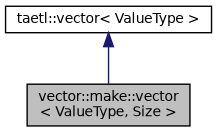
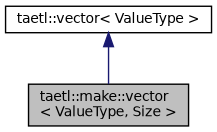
(109, 105) -> (109, 105)
